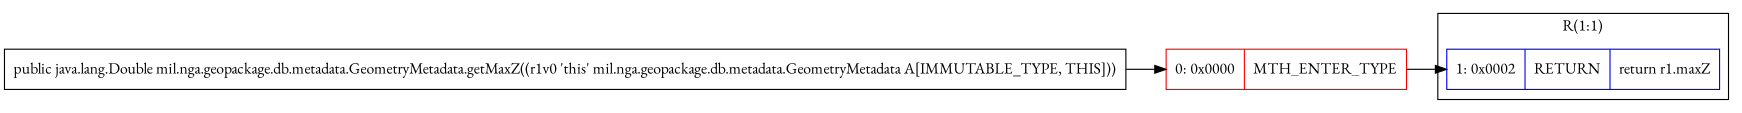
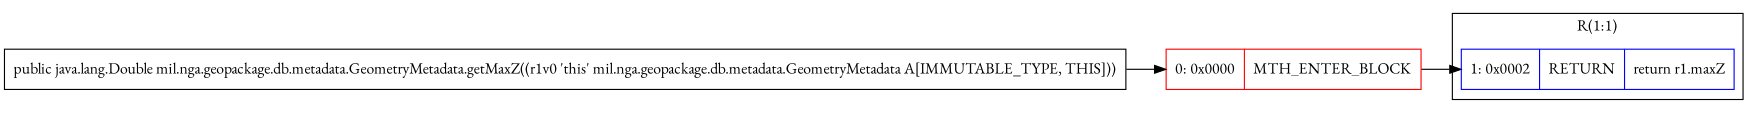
(1325, 69) -> (1333, 69)
